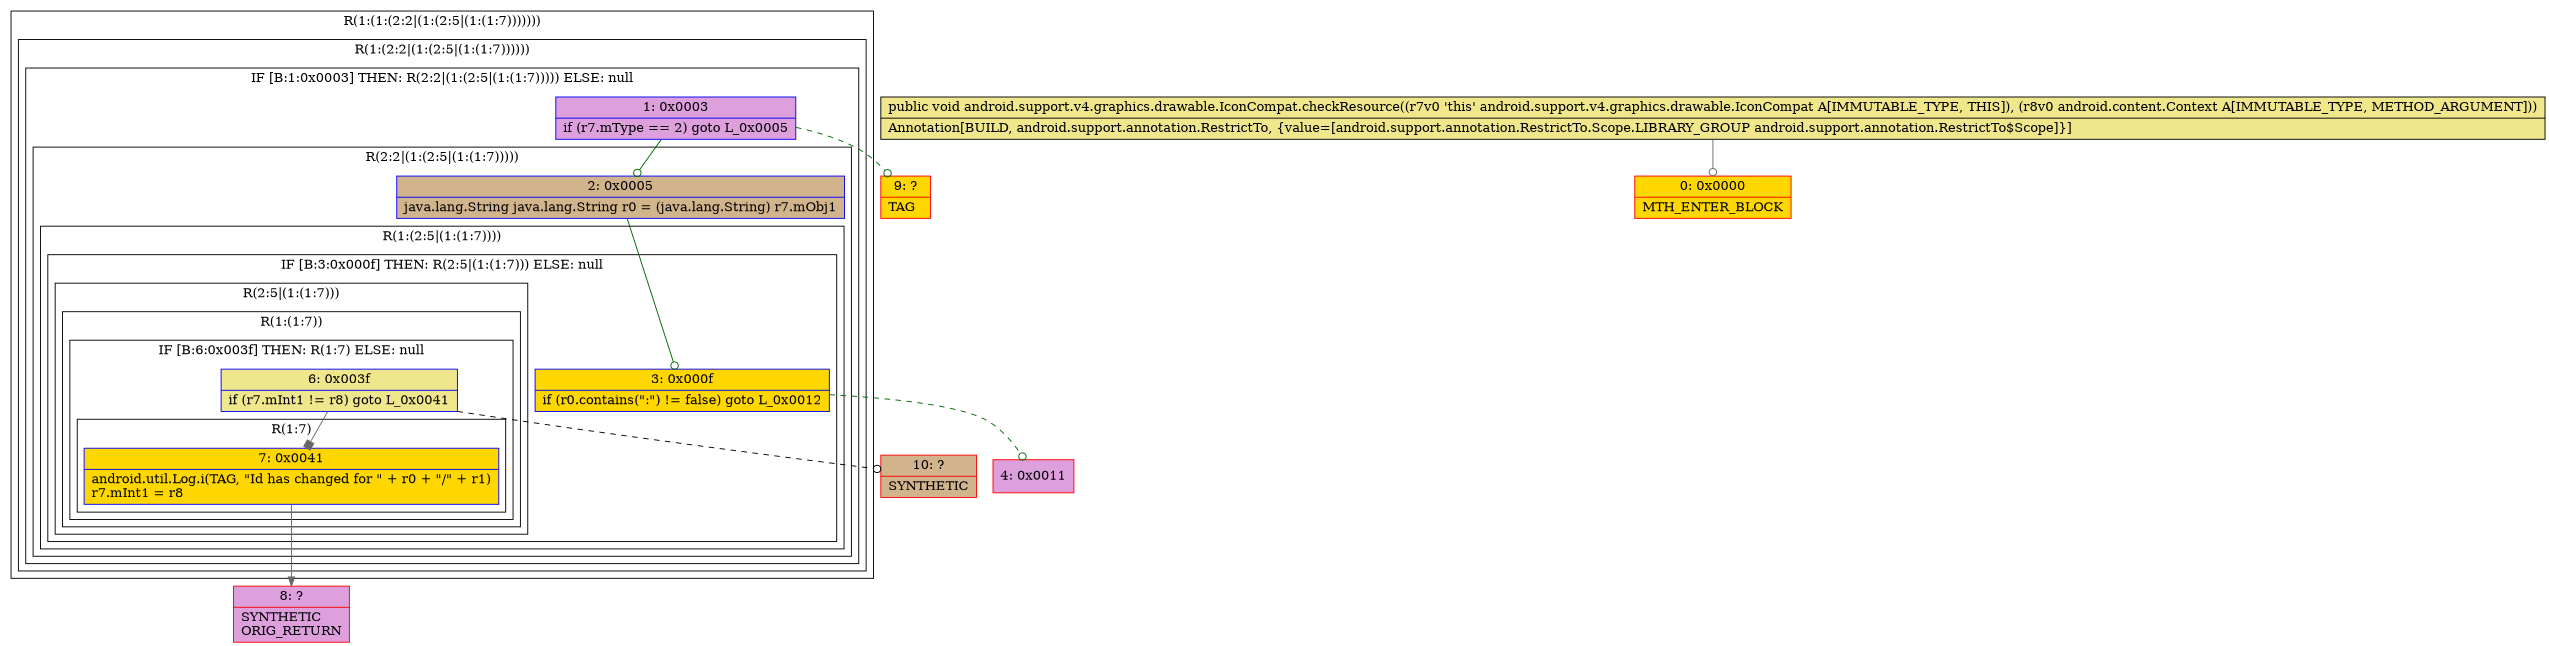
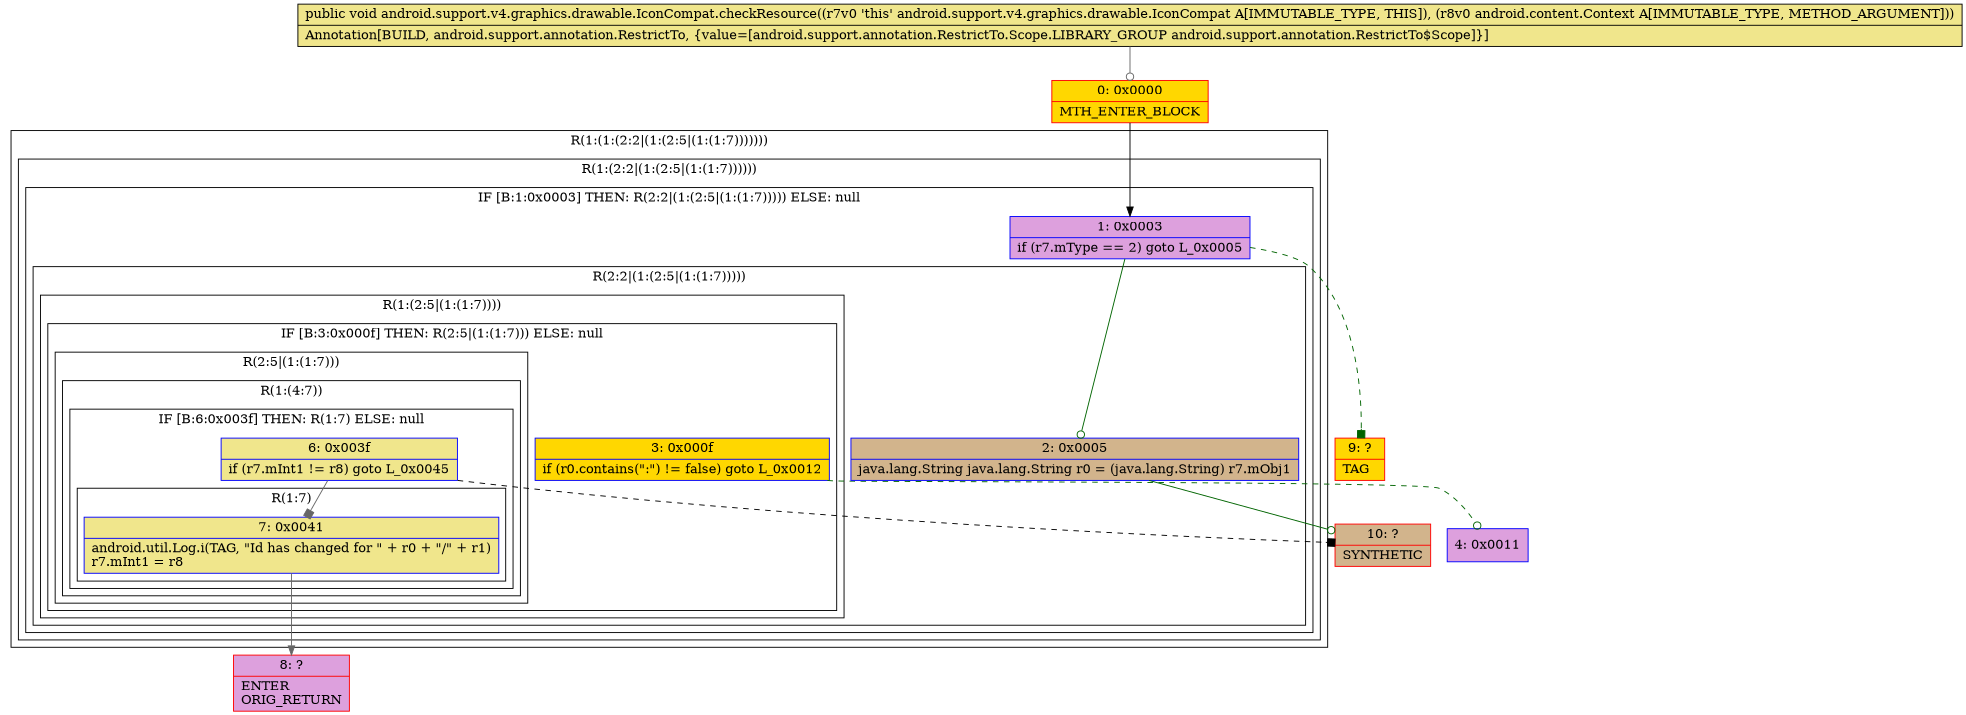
(842, 141) -> (1341, 312)
none -> (1130, 165)
(650, 290) -> (1238, 505)
(291, 322) -> (291, 391)
(339, 400) -> (339, 469)
(665, 441) -> (891, 519)
(291, 476) -> (291, 545)
(1033, 476) -> (1488, 545)
(281, 617) -> (265, 686)
